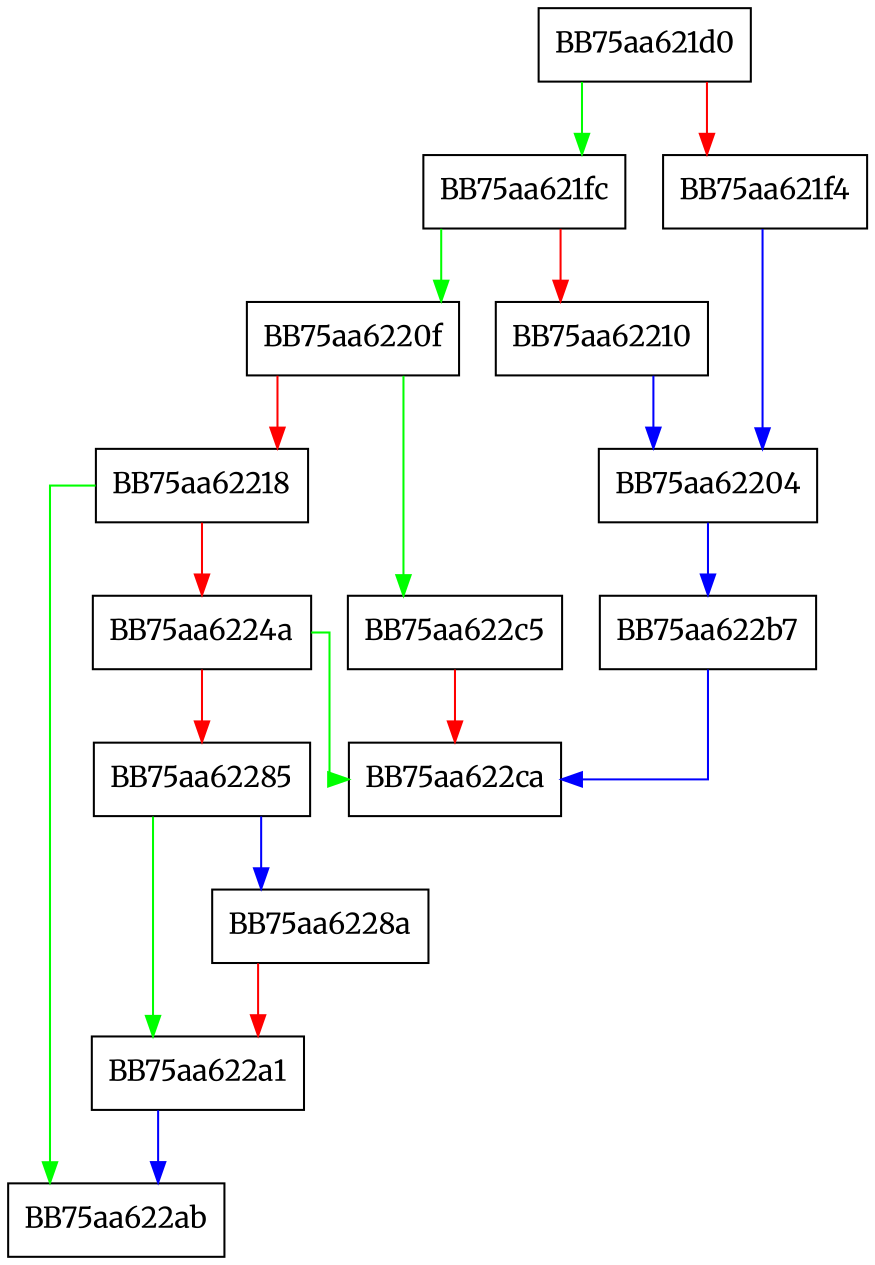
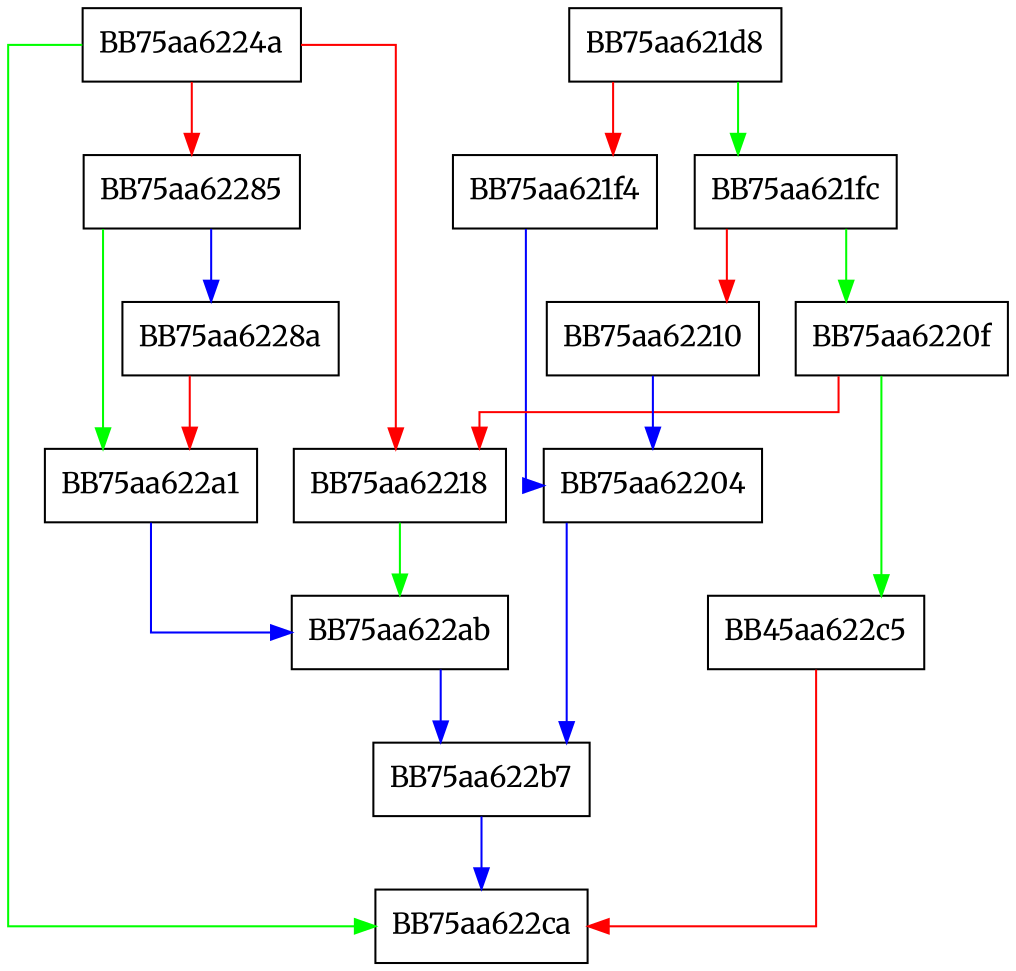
(645, 45) -> (675, 45)
(202, 549) -> (396, 189)
(455, 632) -> (816, 632)
none -> (441, 695)
